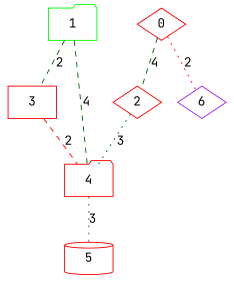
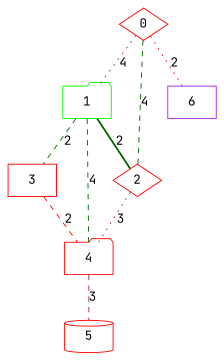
none -> (117, 61)
(202, 102) -> (192, 102)
(114, 139) -> (114, 217)
none -> (114, 144)
(89, 219) -> (89, 297)
